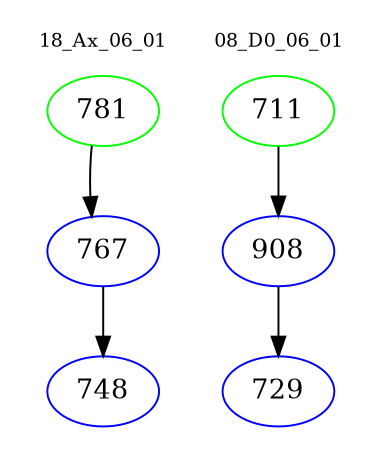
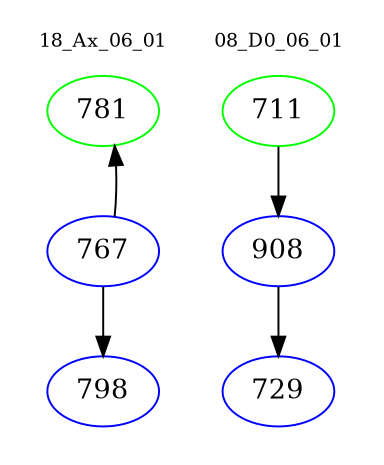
(90, 171) -> (116, 191)
(103, 391) -> (103, 391)
